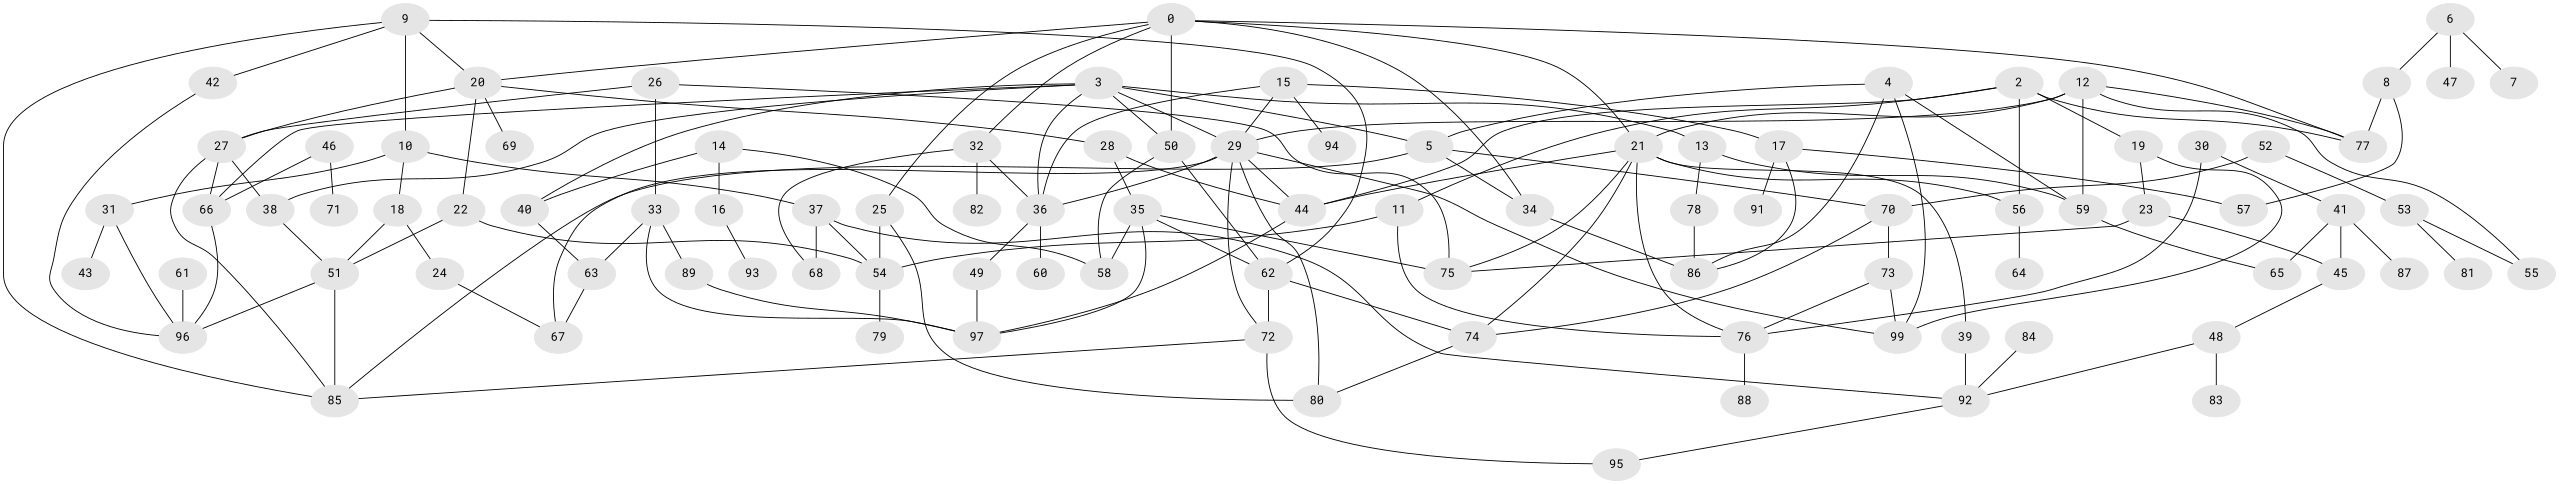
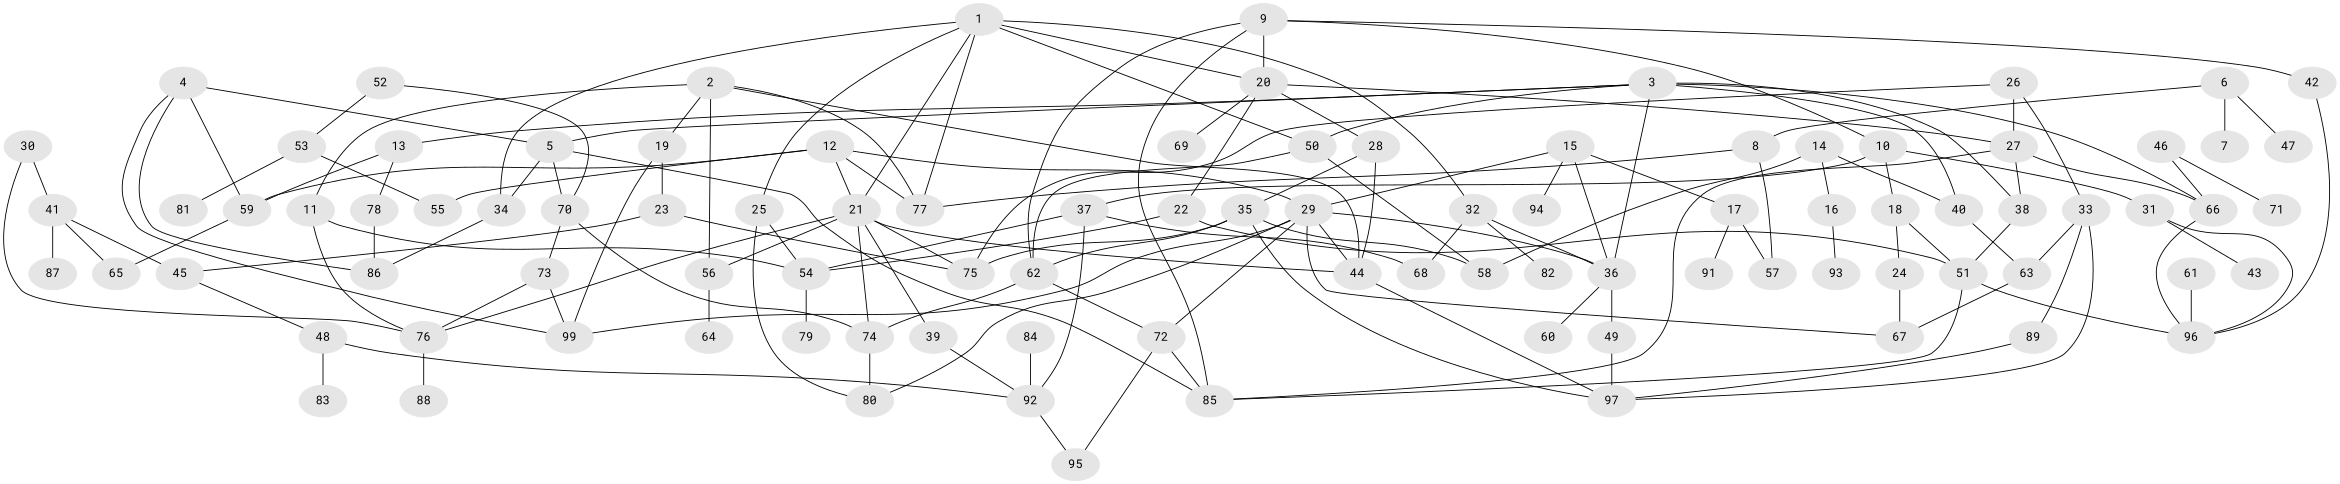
(1171, 19) -> (979, 19)
(1184, 122) -> none
(1786, 231) -> none
